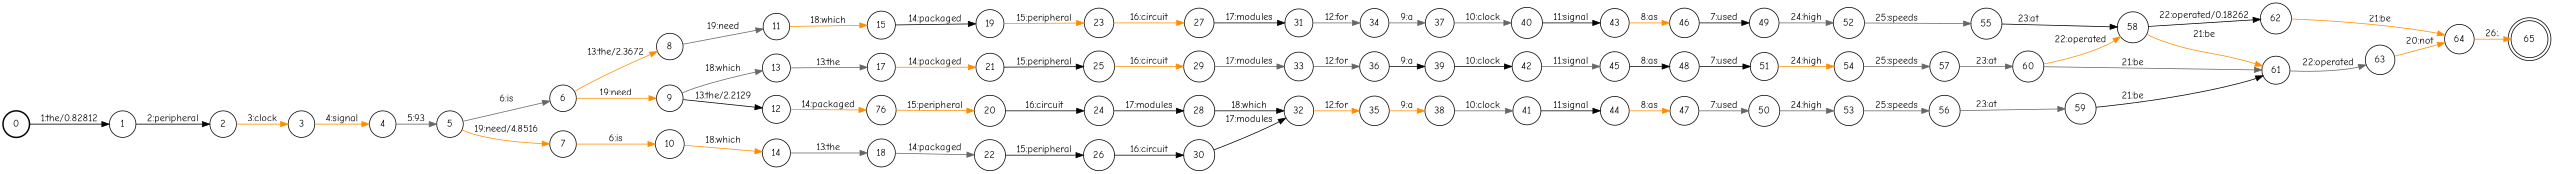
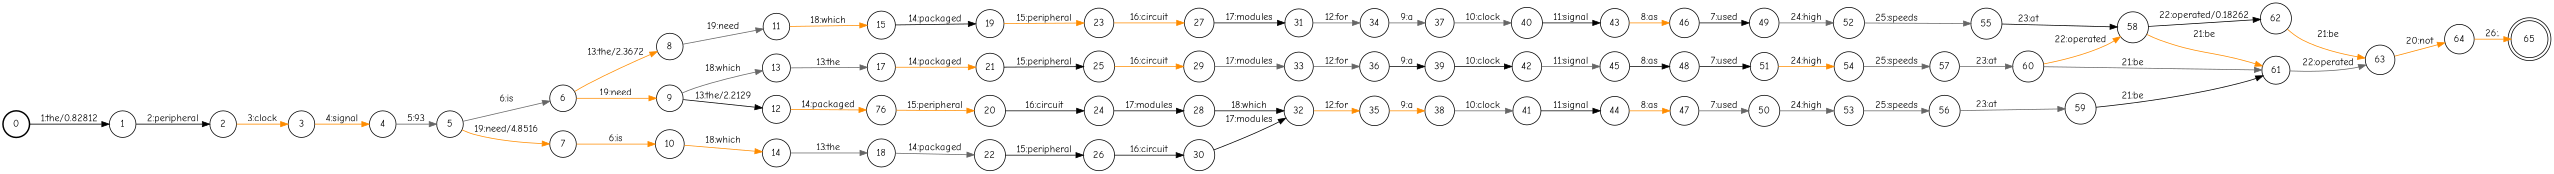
(2365, 24) -> (2321, 47)
